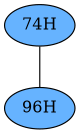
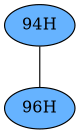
(40, 25) -> (40, 25)
